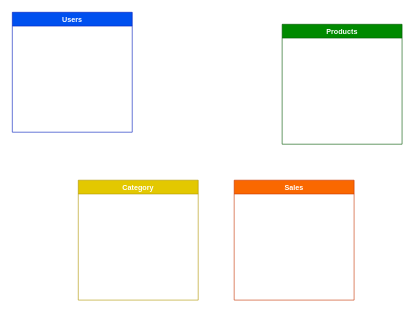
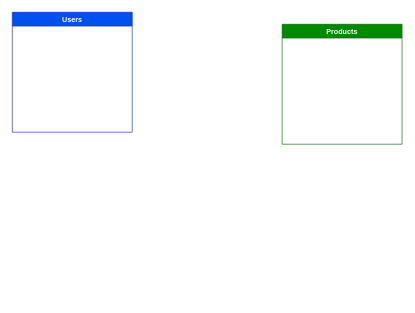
(138, 240) -> none
(294, 240) -> none
